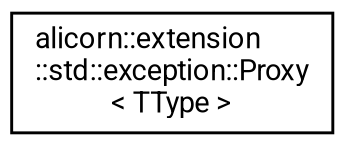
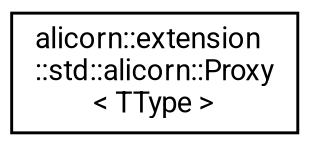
(172, 73) -> (155, 73)
